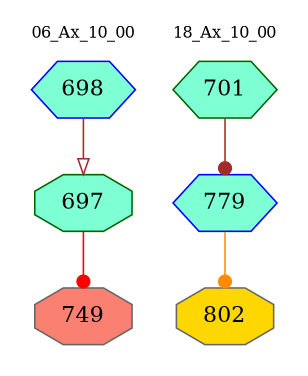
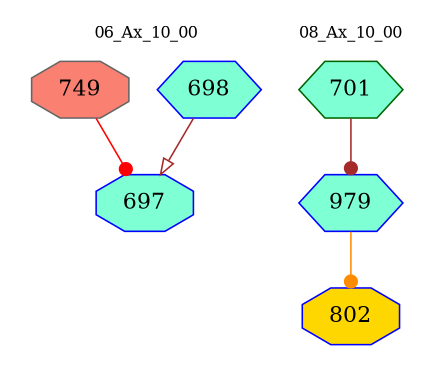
(225, 34) -> (351, 34)
(83, 203) -> (145, 203)
(225, 203) -> (351, 203)
(83, 253) -> (109, 141)
(225, 316) -> (351, 316)
